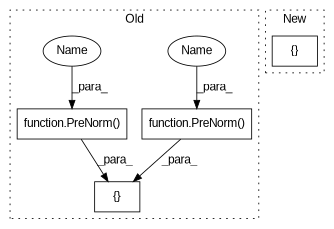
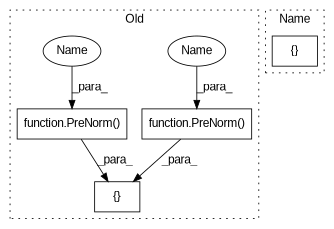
(295, 20) -> (295, 20)
